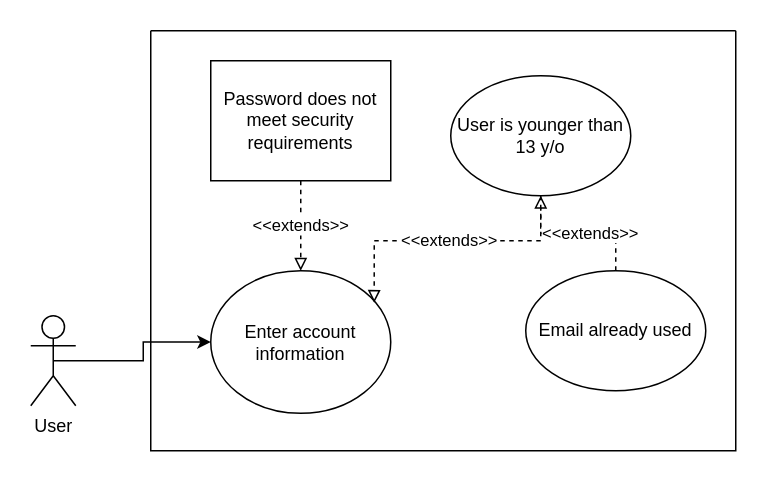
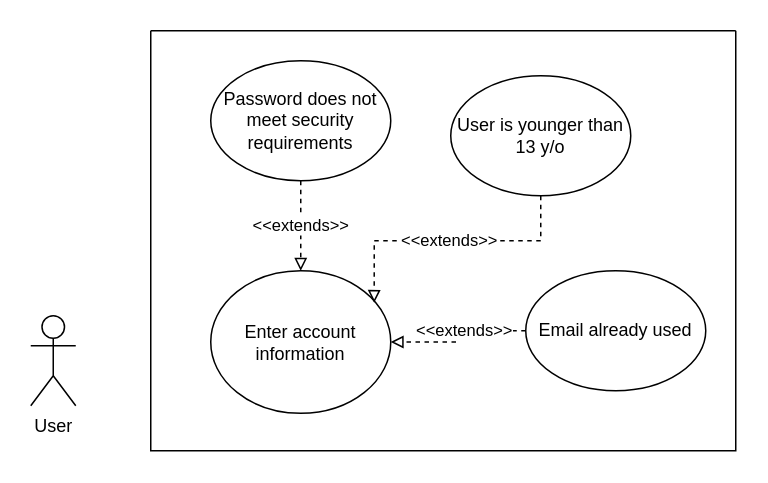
(301, 121) -> (301, 121)
(598, 233) -> (459, 331)
(137, 361) -> none
